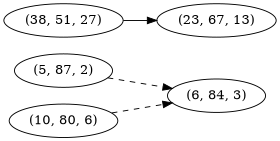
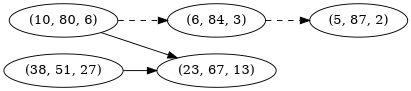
none -> (135, 44)
(135, 82) -> (283, 20)
